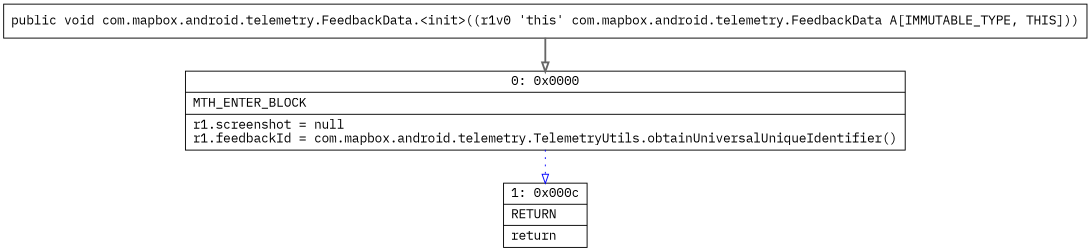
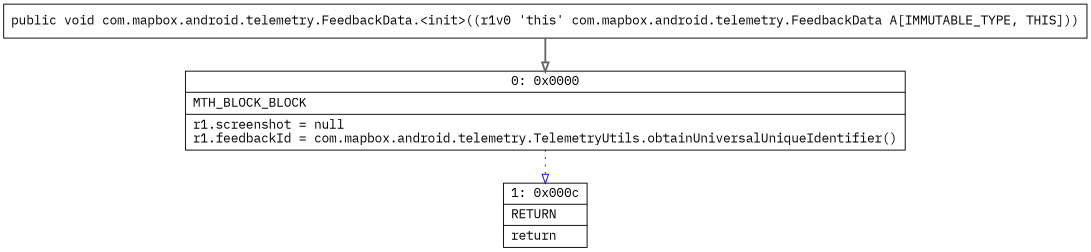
(250, 103) -> (250, 103)
